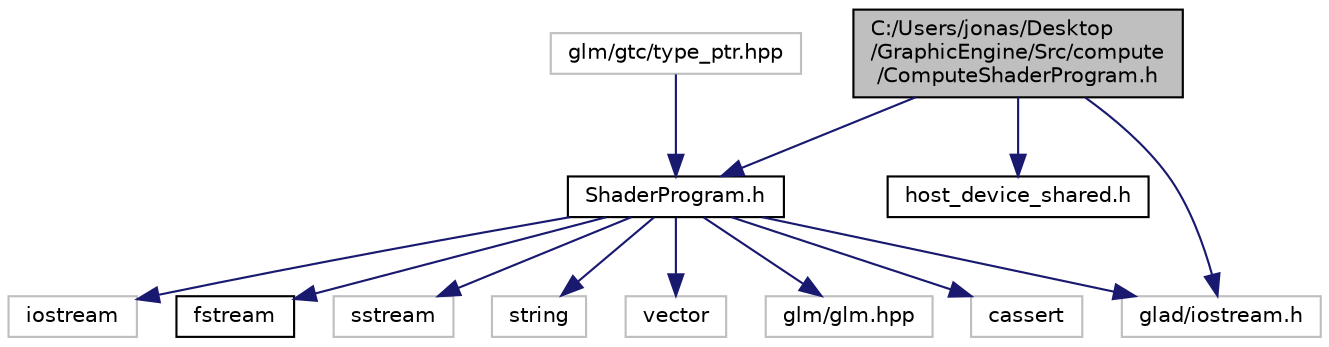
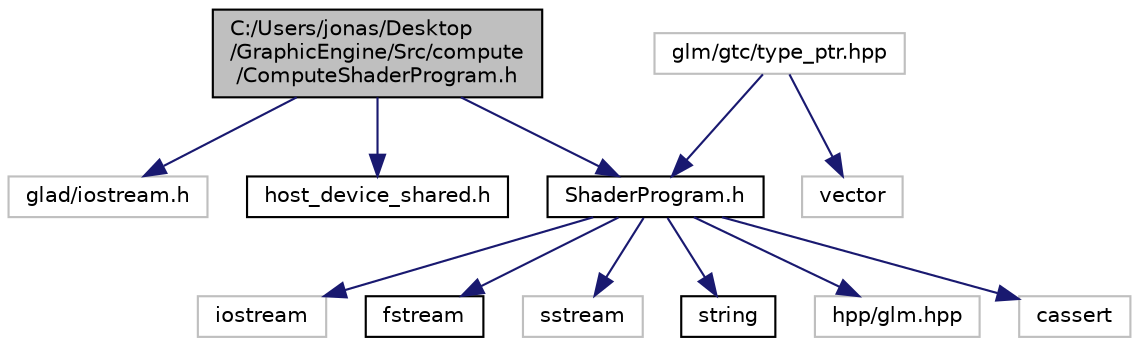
(676, 246) -> (811, 116)
(938, 254) -> none
(539, 317) -> (728, 317)
(849, 317) -> (897, 317)
